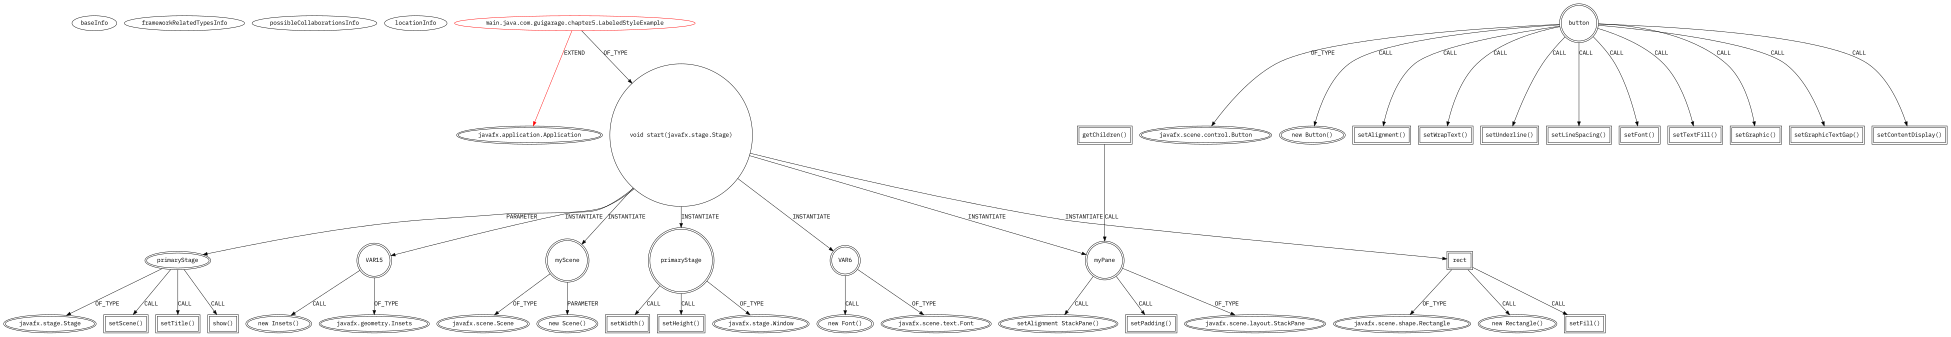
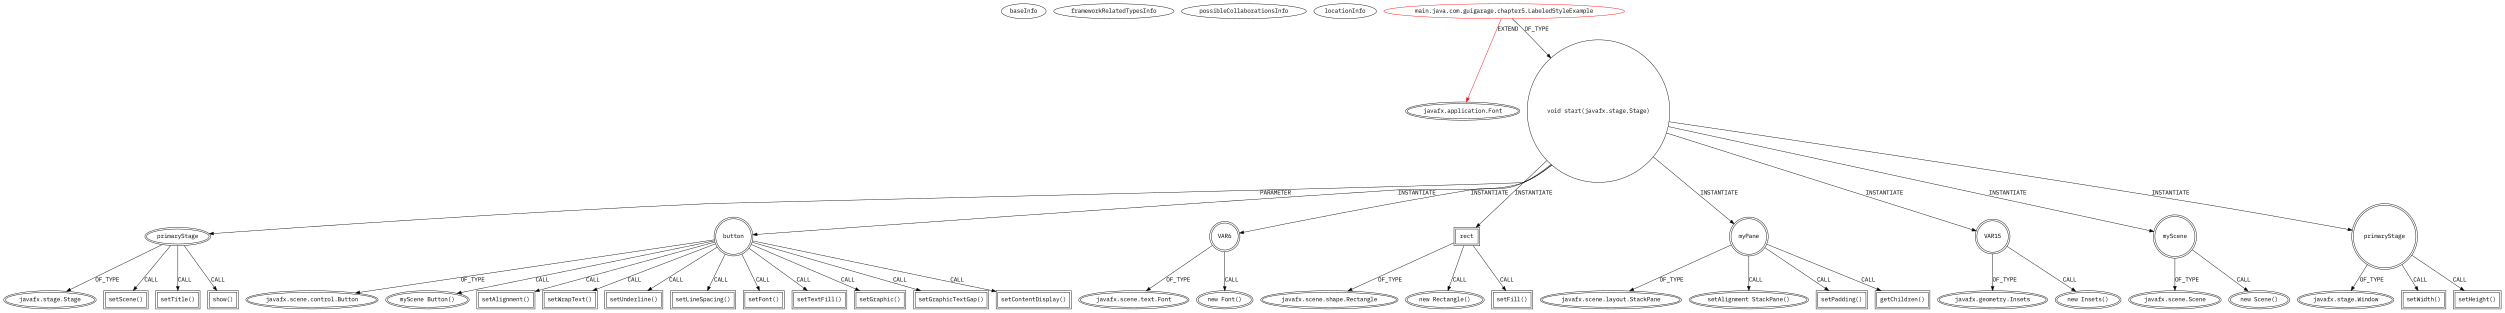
(530, 135) -> (1463, 111)
(1312, 135) -> (427, 300)
(1105, 191) -> (1822, 267)
none -> (1157, 206)
(583, 304) -> (2244, 280)
